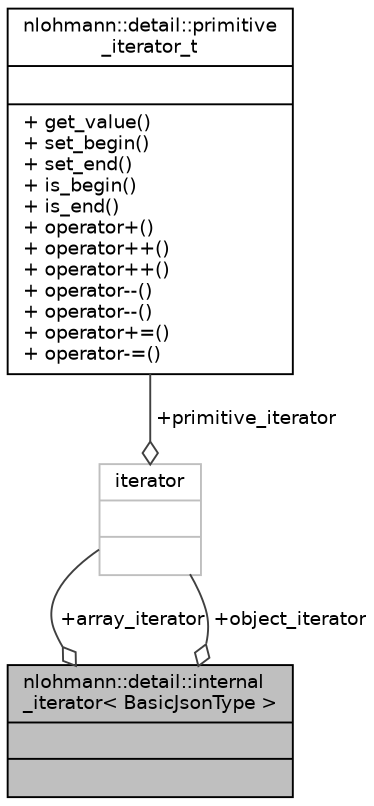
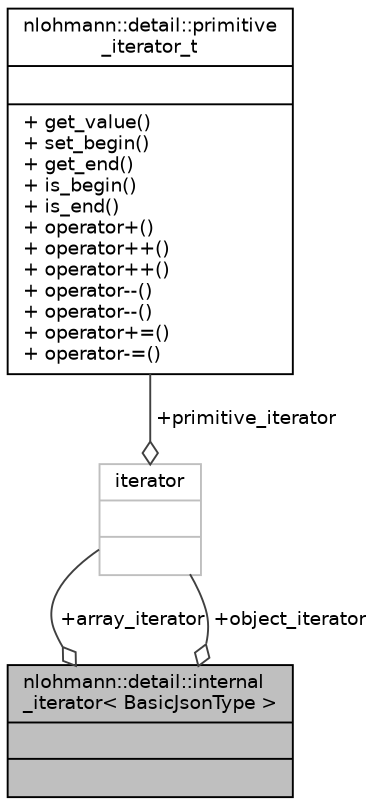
(78, 165) -> (78, 165)
